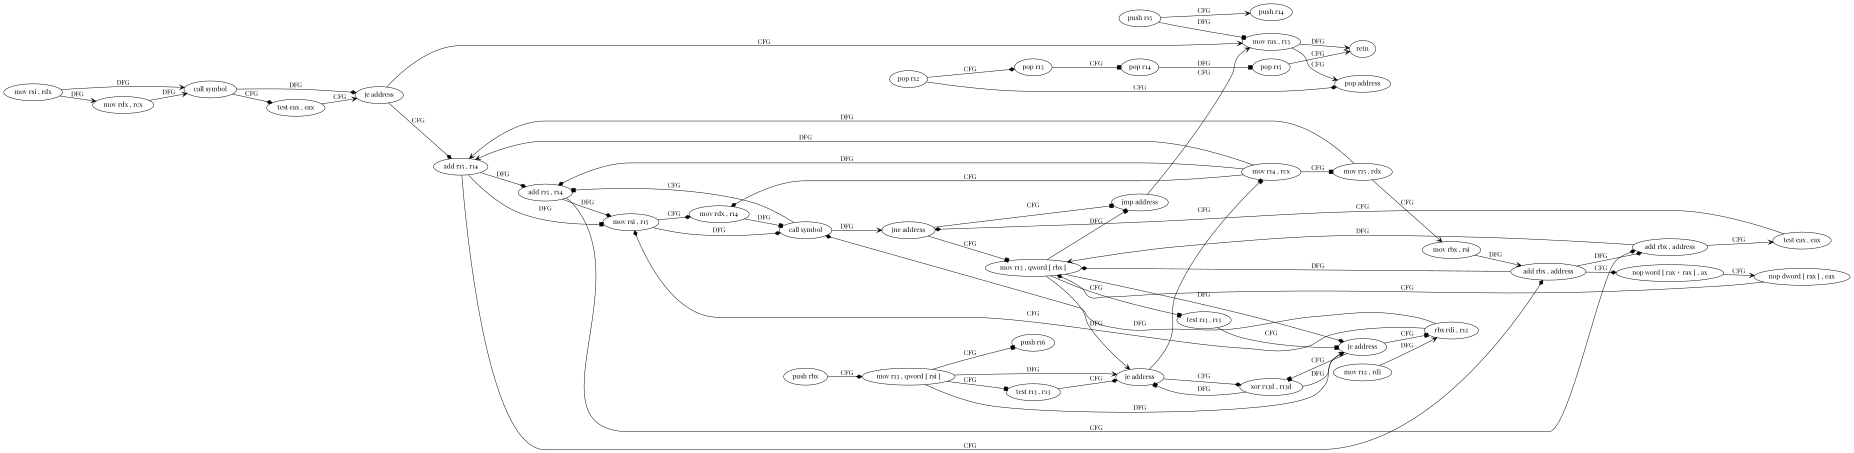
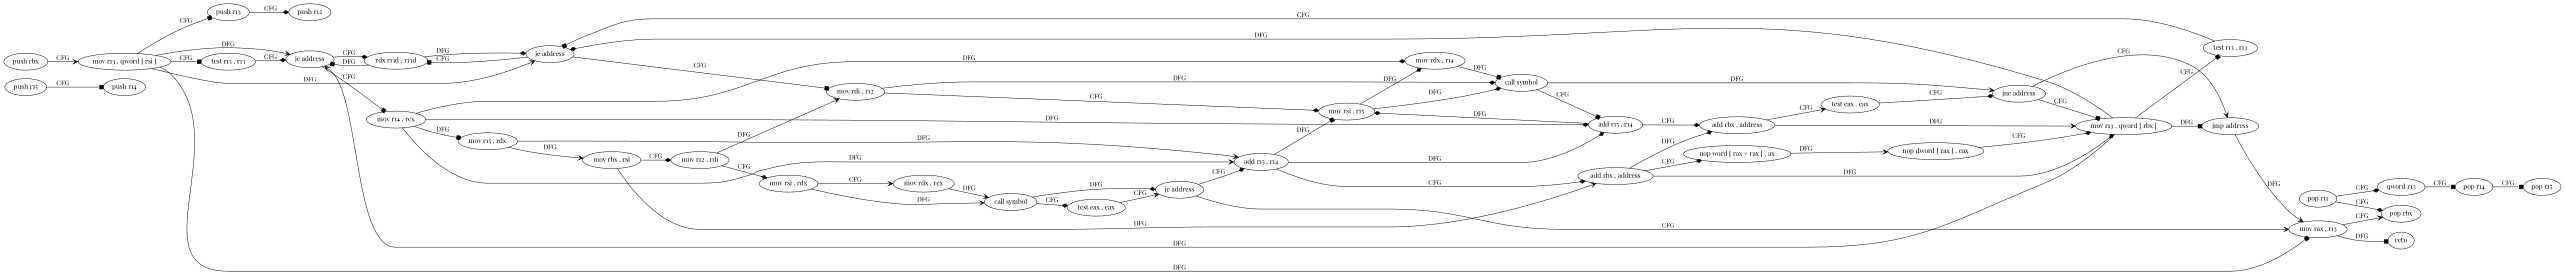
none -> (310, 12)
(1203, 15) -> (73, 87)
(1200, 30) -> (1149, 271)
(1322, 46) -> (2360, 241)
(1317, 58) -> none
(1204, 64) -> (2508, 183)
(1033, 67) -> (2401, 187)
(1204, 73) -> (2274, 184)
(909, 79) -> (2318, 199)
(1363, 84) -> (2401, 214)
(78, 94) -> (856, 180)
none -> (653, 160)
(1318, 168) -> (443, 130)
none -> (742, 171)
(970, 177) -> (969, 58)
(1407, 203) -> (550, 148)
(674, 214) -> (1390, 79)
(1021, 217) -> (2140, 55)
(1739, 271) -> (1806, 149)
(1452, 331) -> (856, 92)
(1033, 343) -> (228, 12)
(842, 377) -> (60, 62)
(1271, 387) -> (396, 61)
